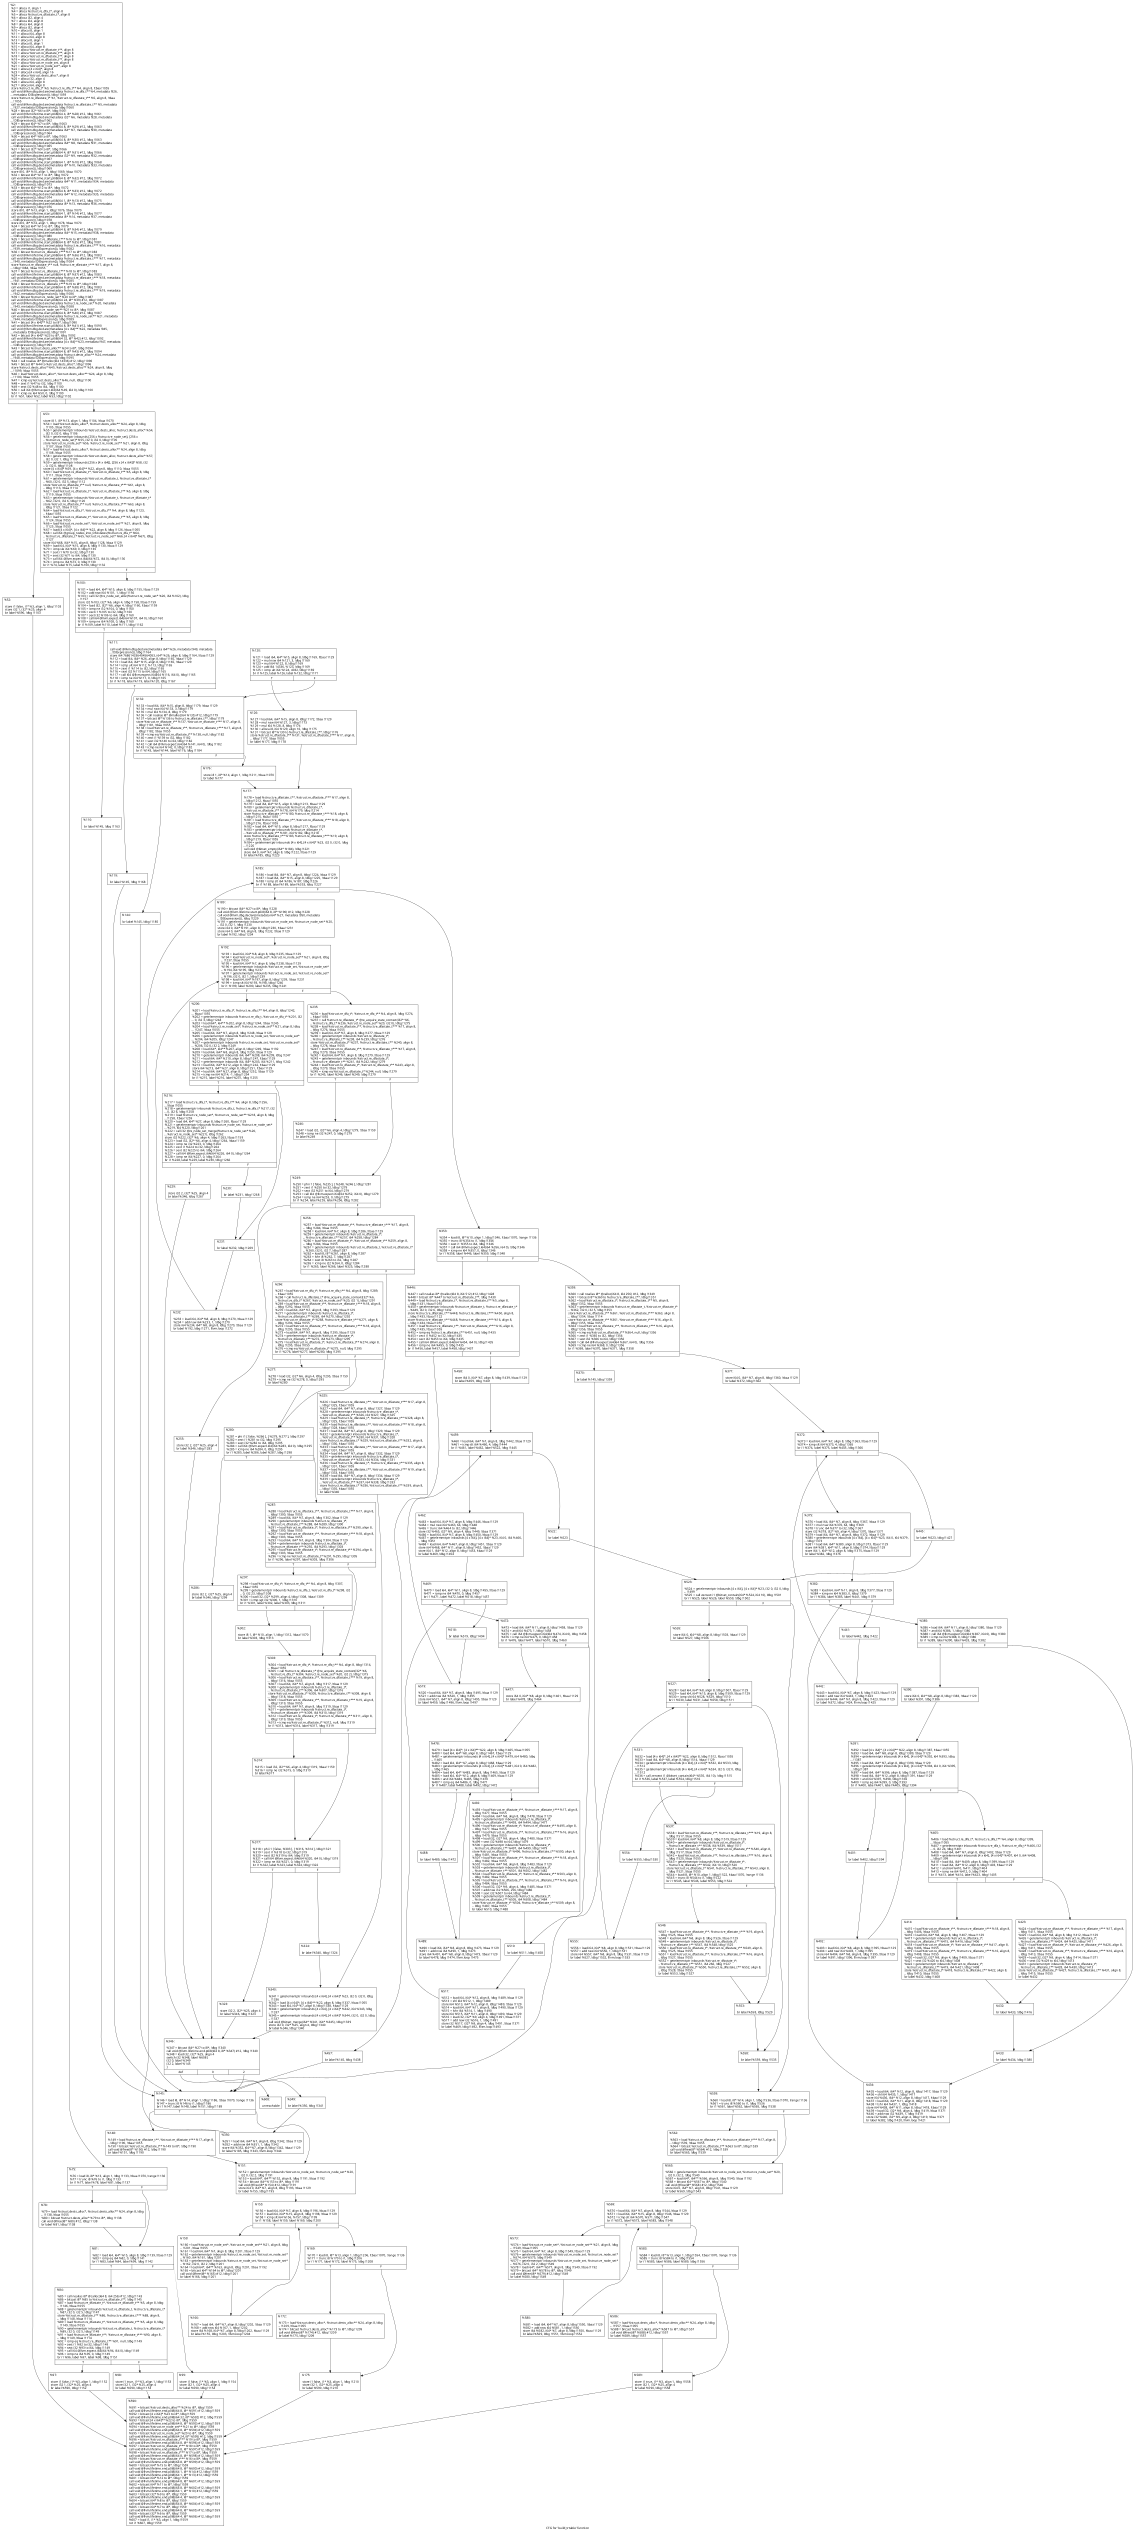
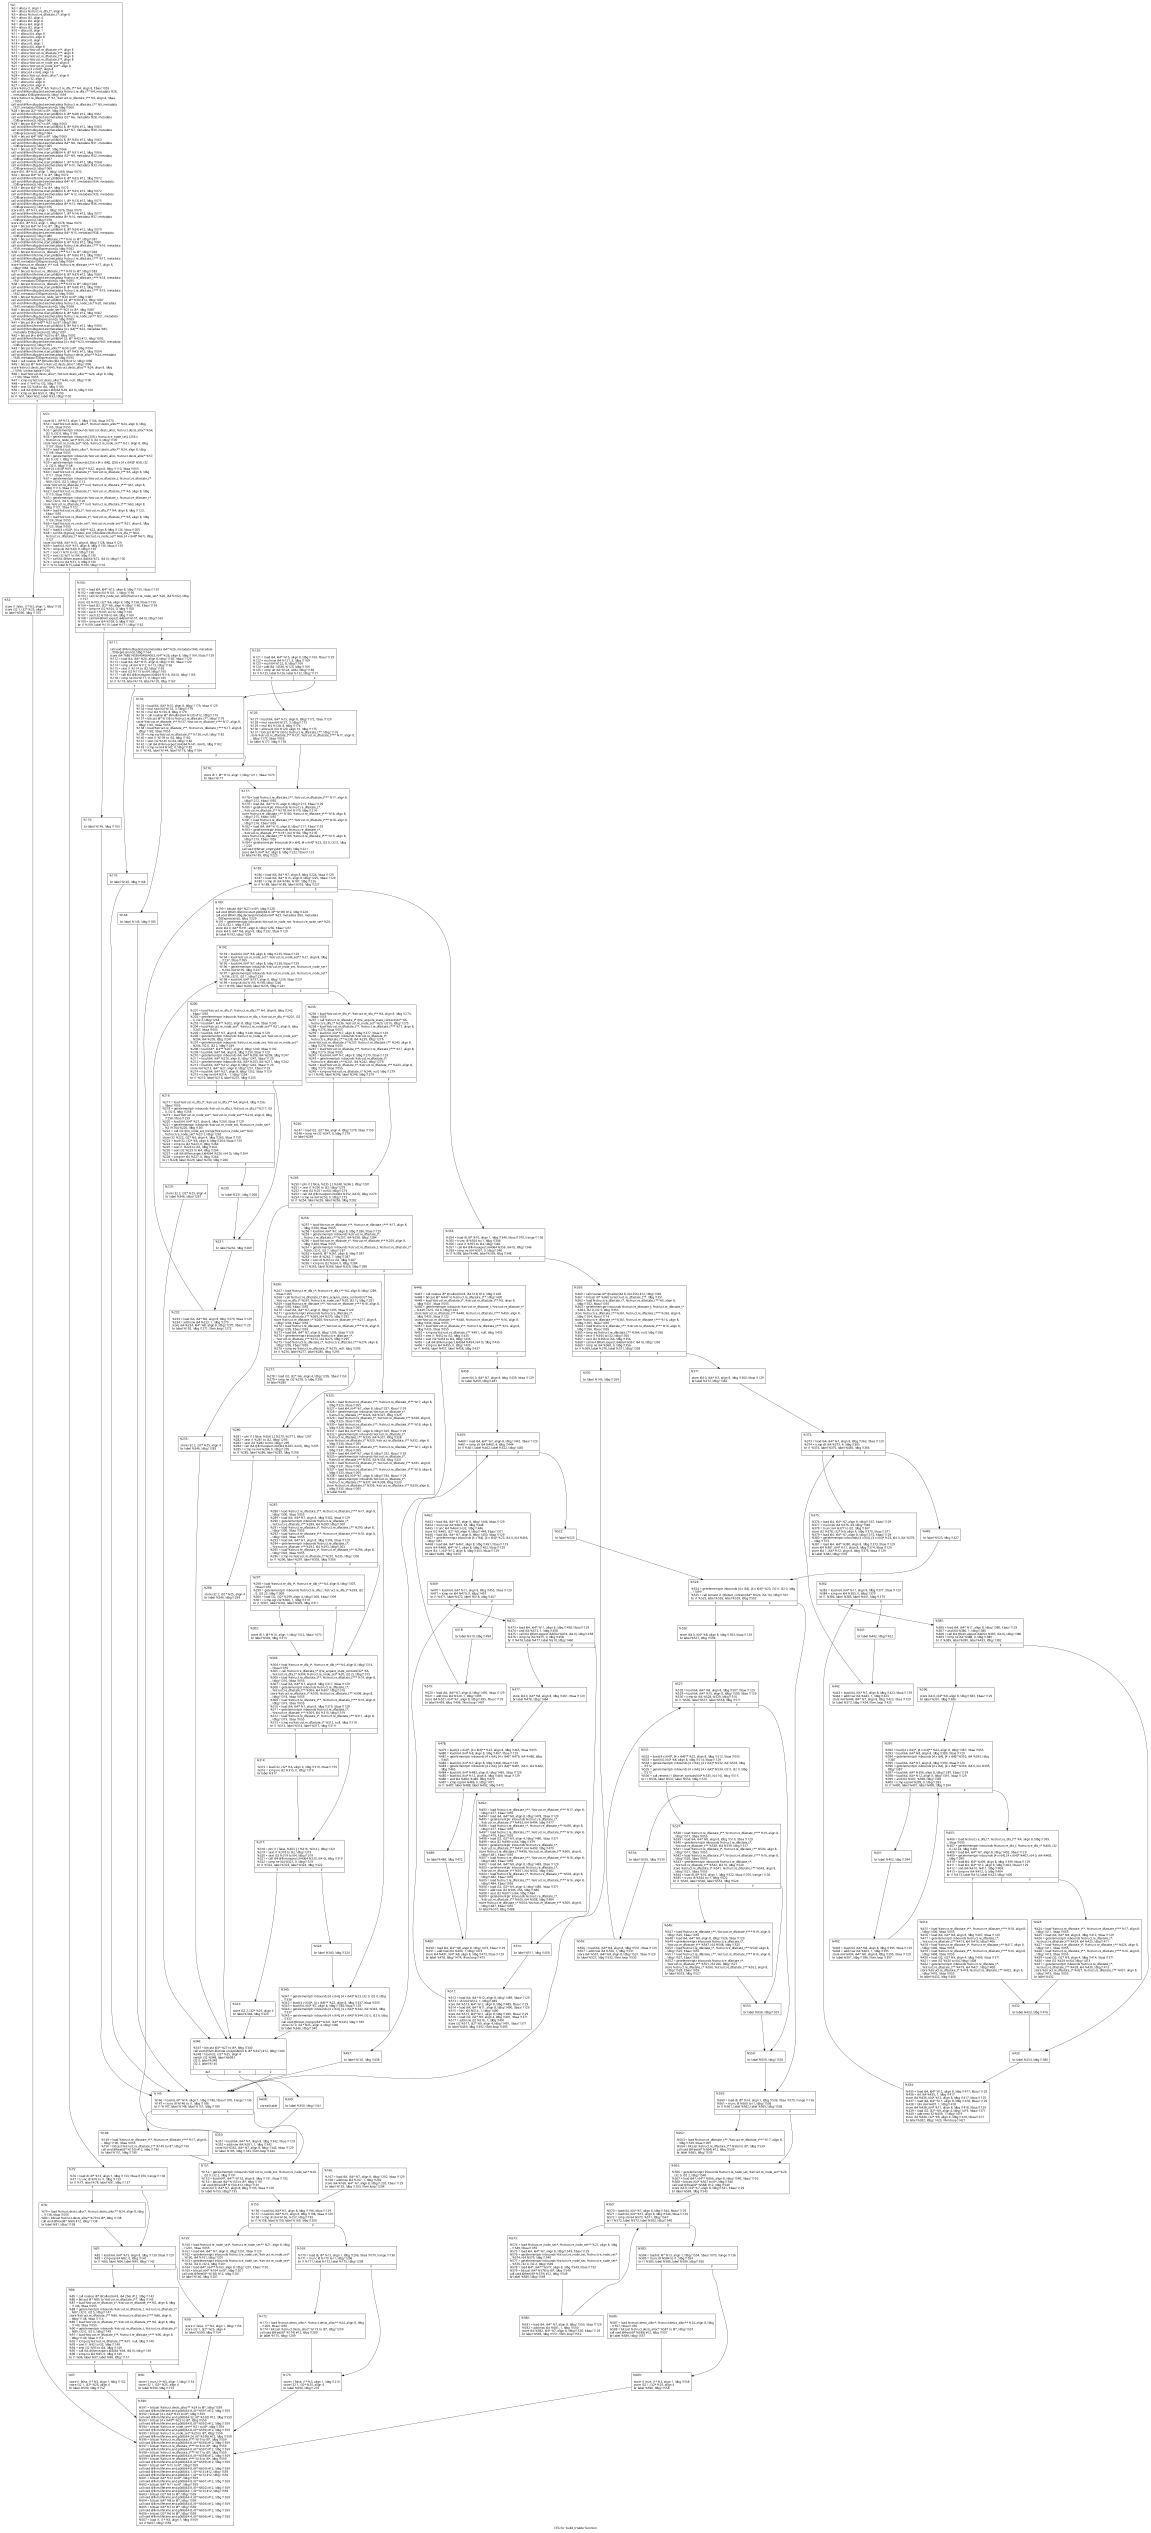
(25, 371) -> (30, 371)
(232, 2296) -> (222, 2297)
